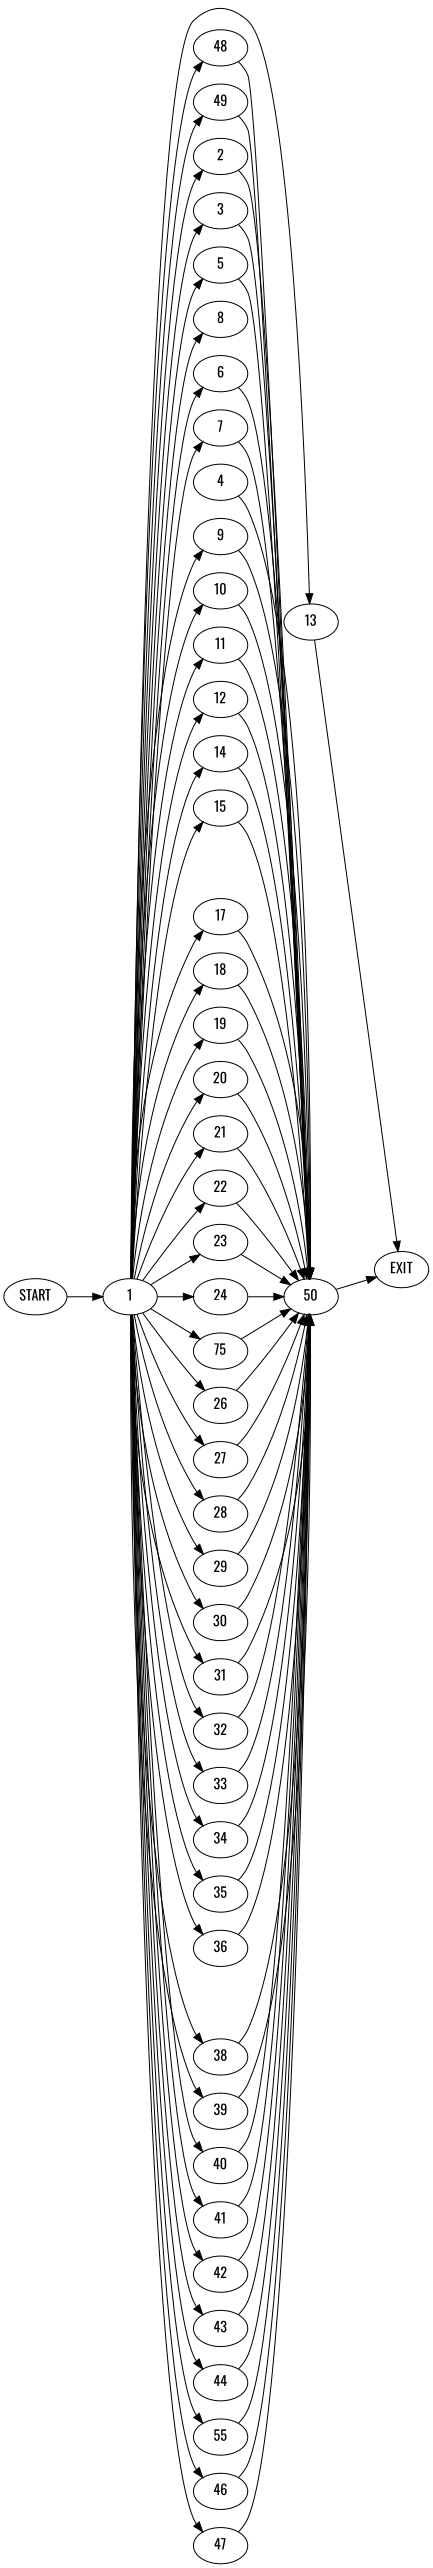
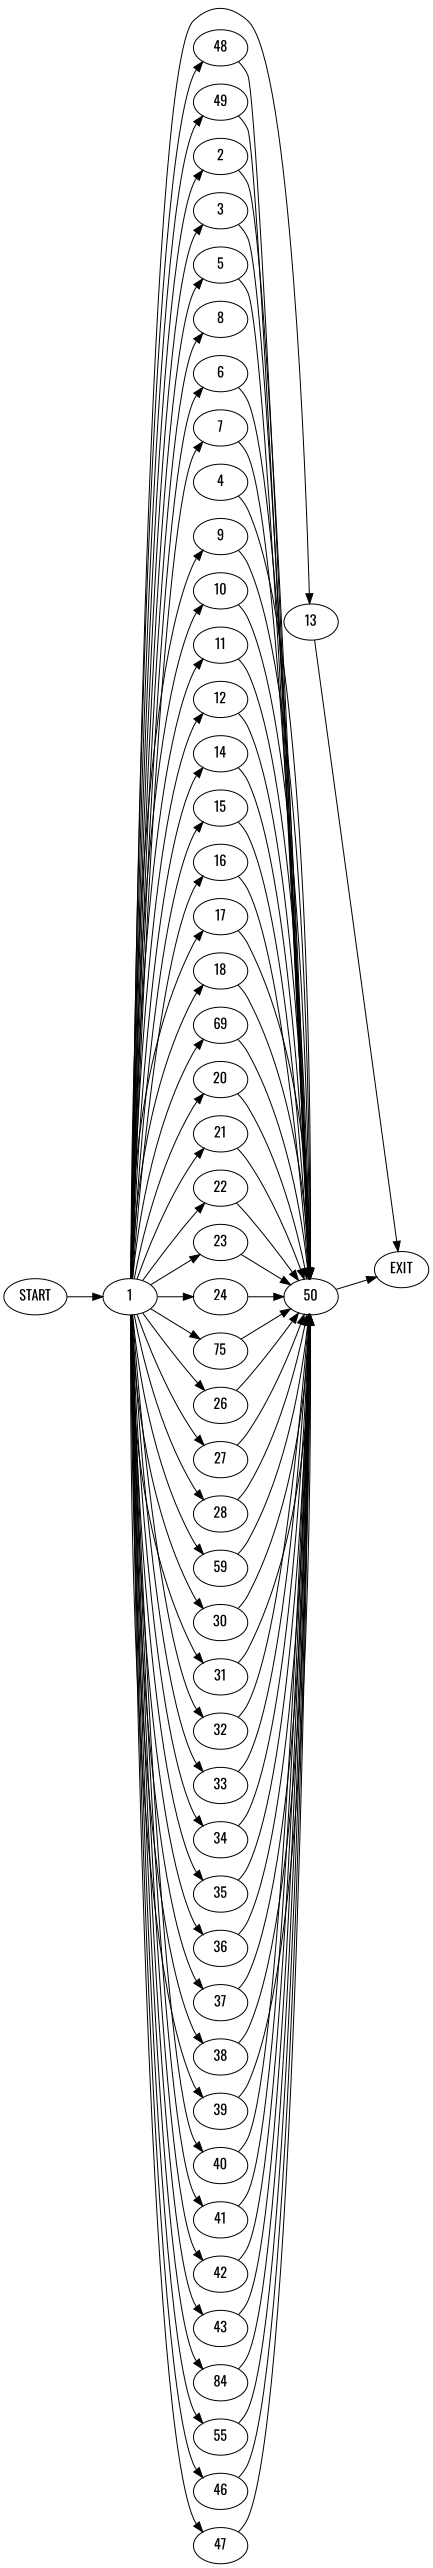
none -> (221, 862)
(221, 1025) -> (221, 1025)
(221, 1568) -> (221, 1568)
none -> (221, 2003)
(221, 2383) -> (221, 2383)
